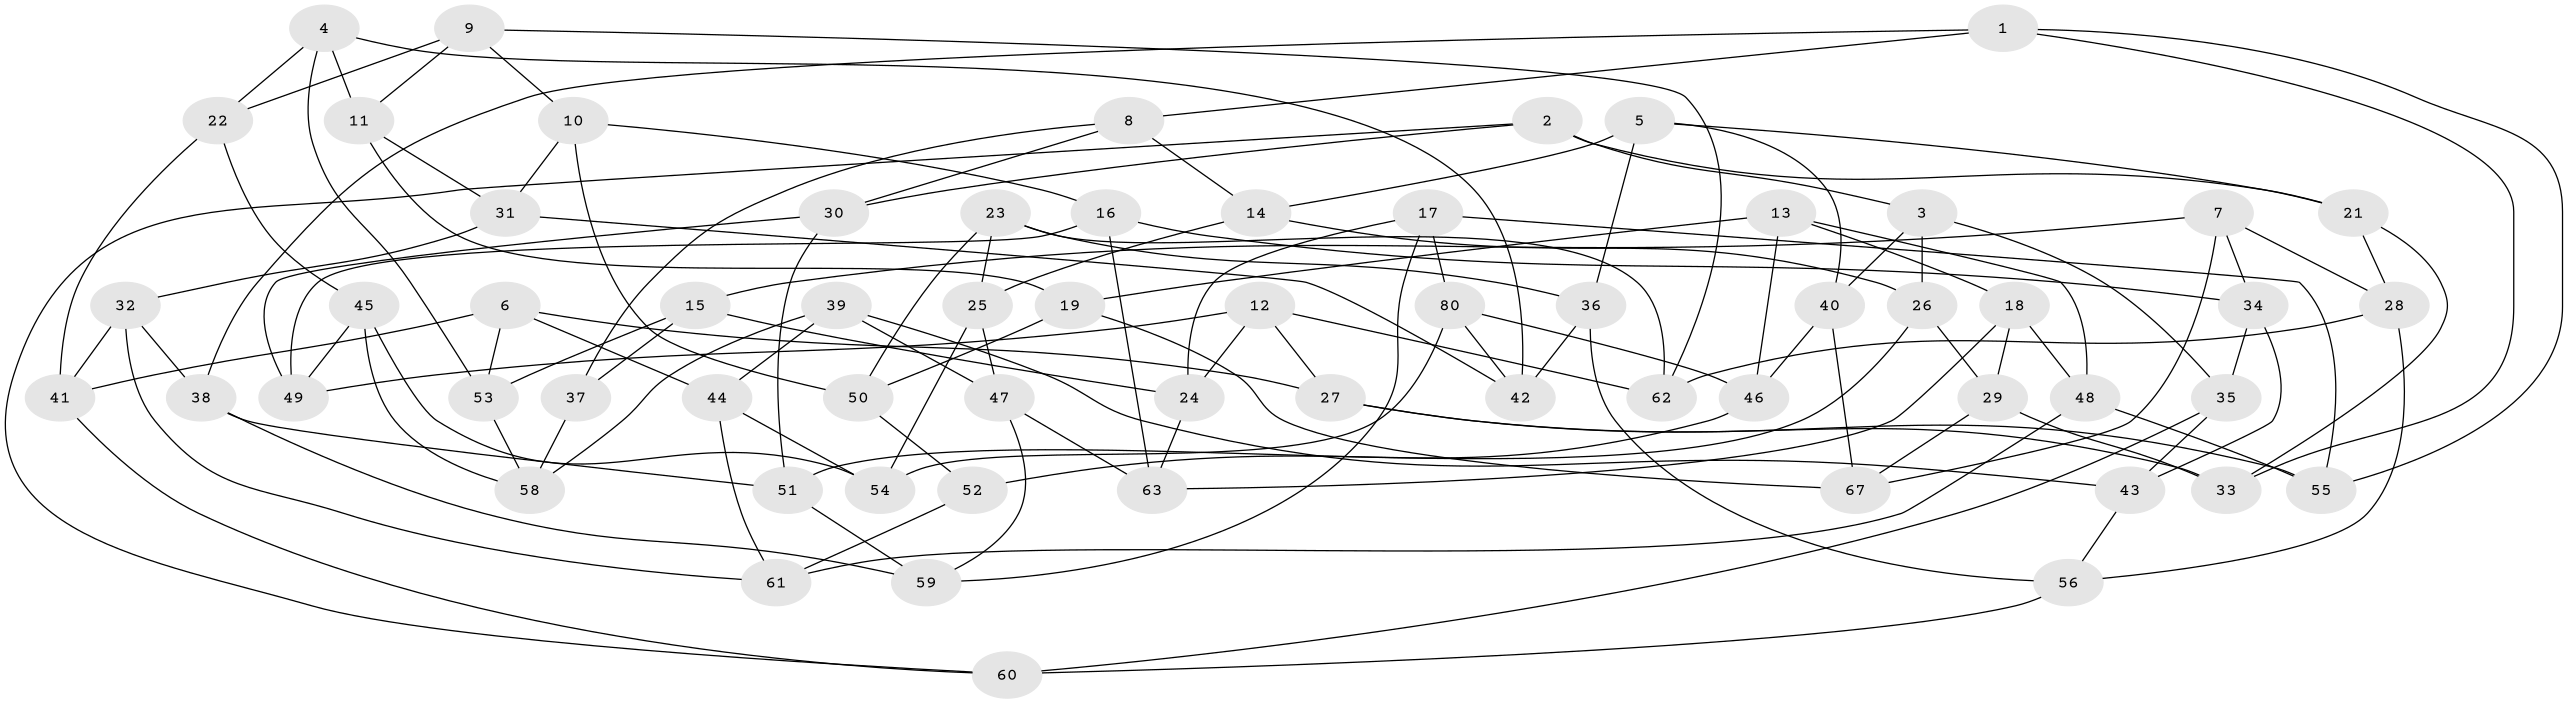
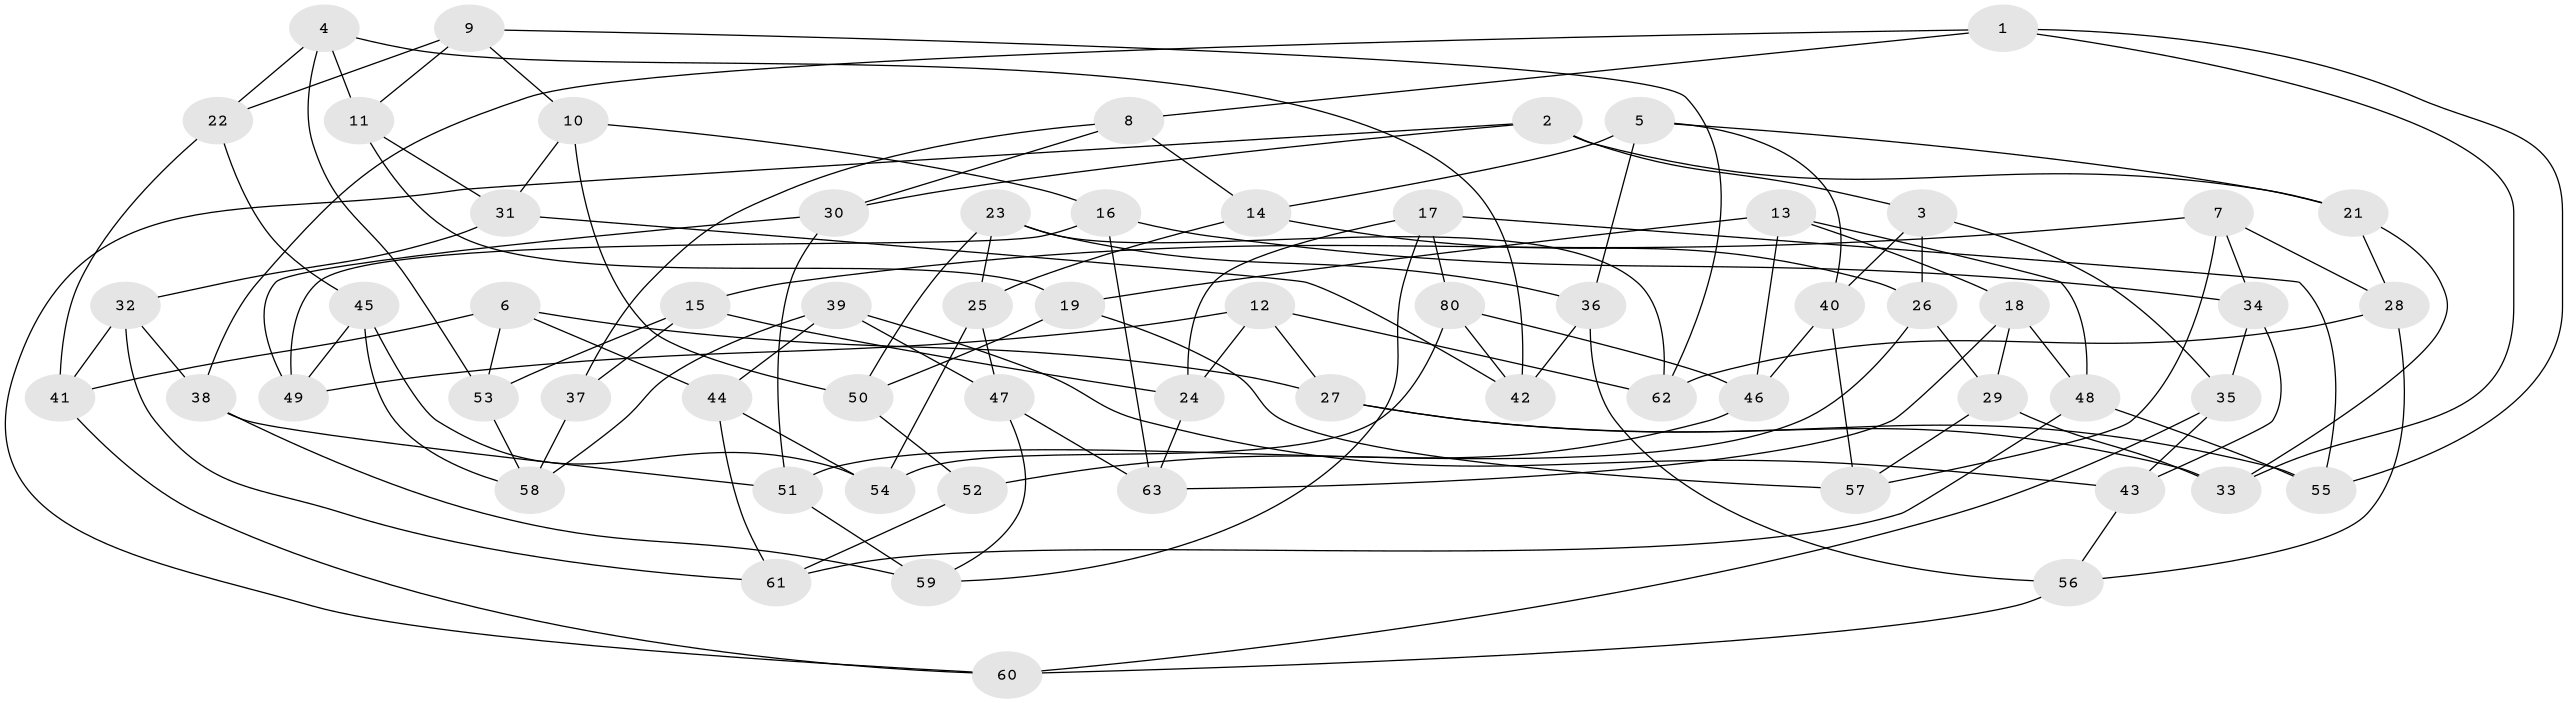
(1855, 490) -> (1855, 490)
